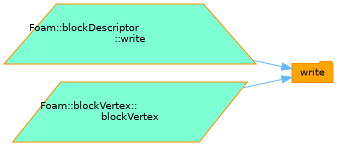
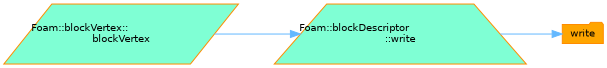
(262, 84) -> (252, 34)
